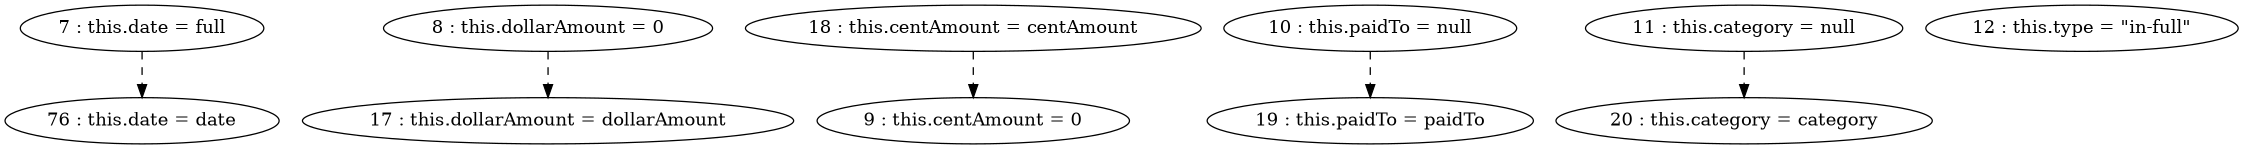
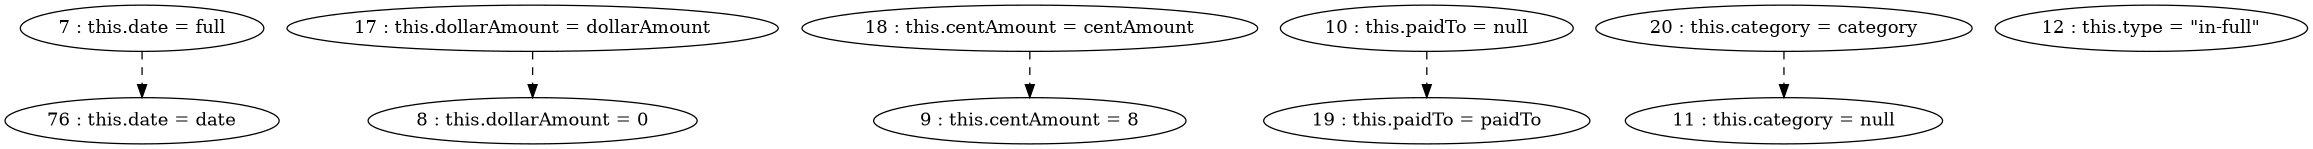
(548, 68) -> (533, 68)
(1744, 68) -> (1784, 68)
(973, 121) -> (1030, 121)
